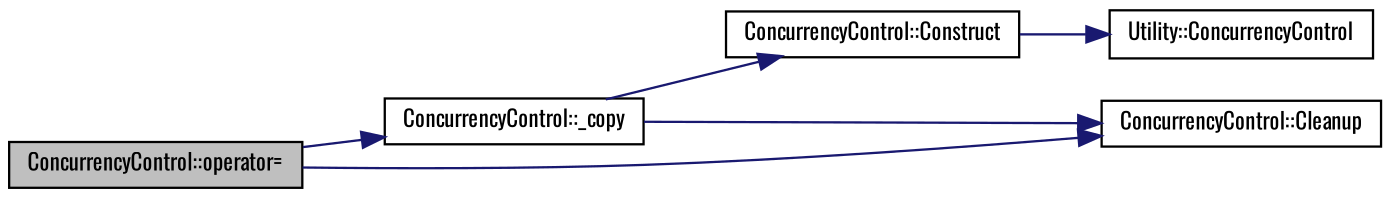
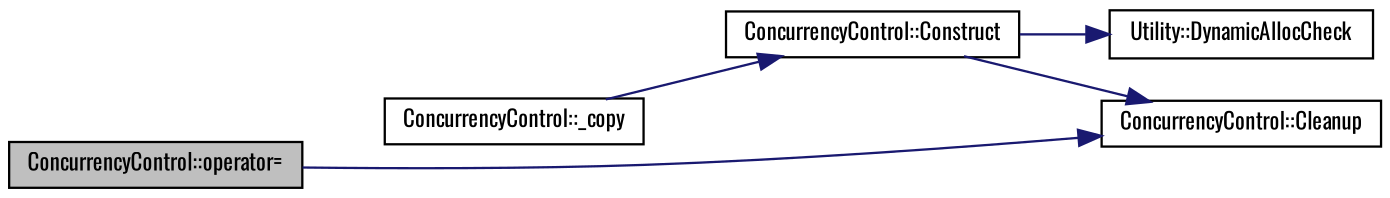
(1241, 34) -> (1241, 34)
(861, 122) -> (1046, 76)
(332, 143) -> none
